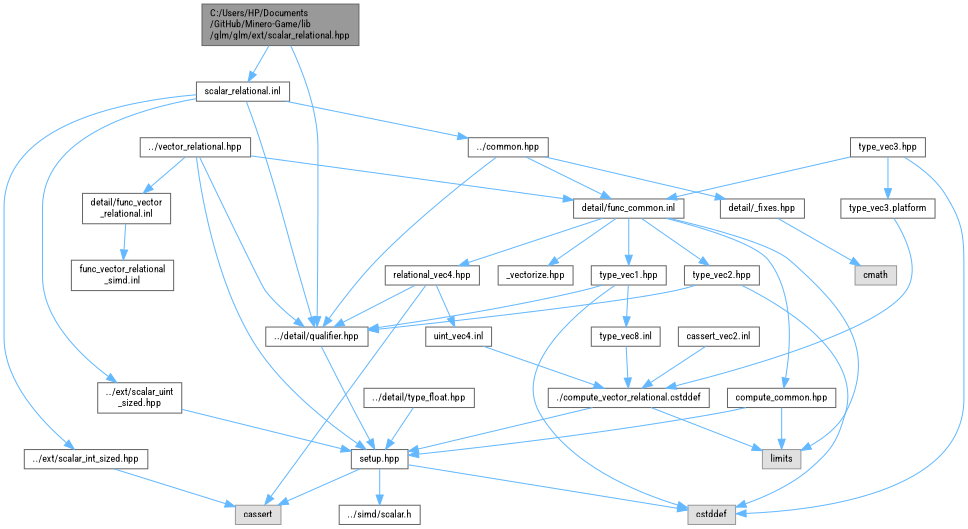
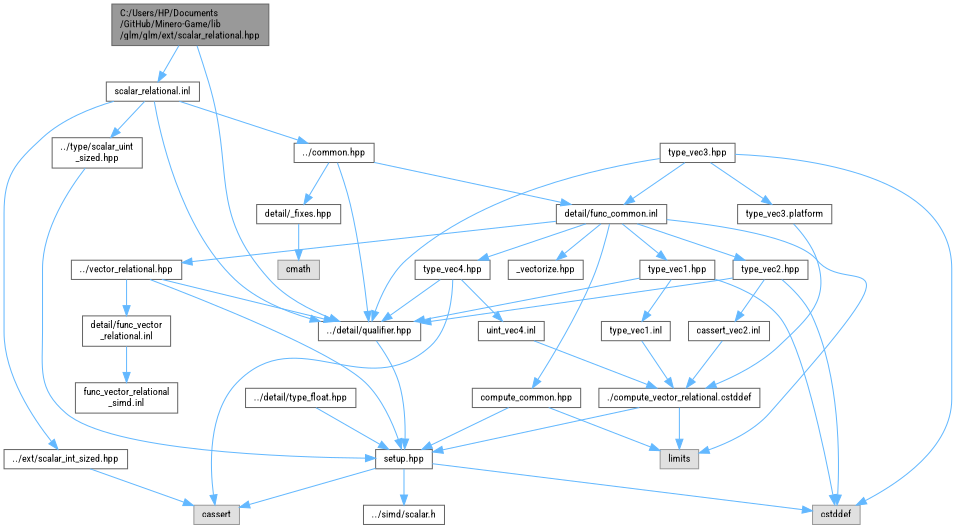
(407, 177) -> (374, 241)
none -> (498, 204)
(432, 275) -> (453, 270)
none -> (749, 301)
(626, 337) -> (636, 331)
(140, 398) -> (97, 153)
